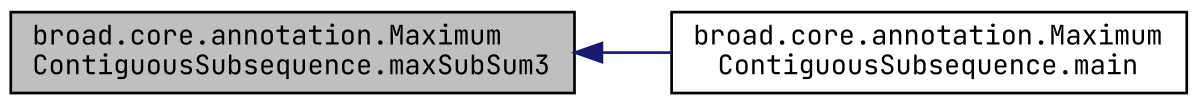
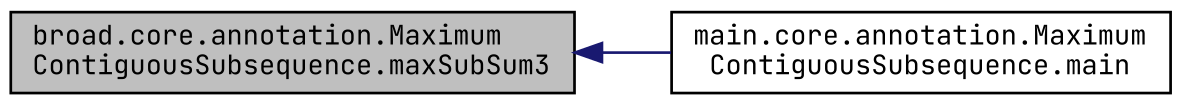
(929, 53) -> (921, 53)
